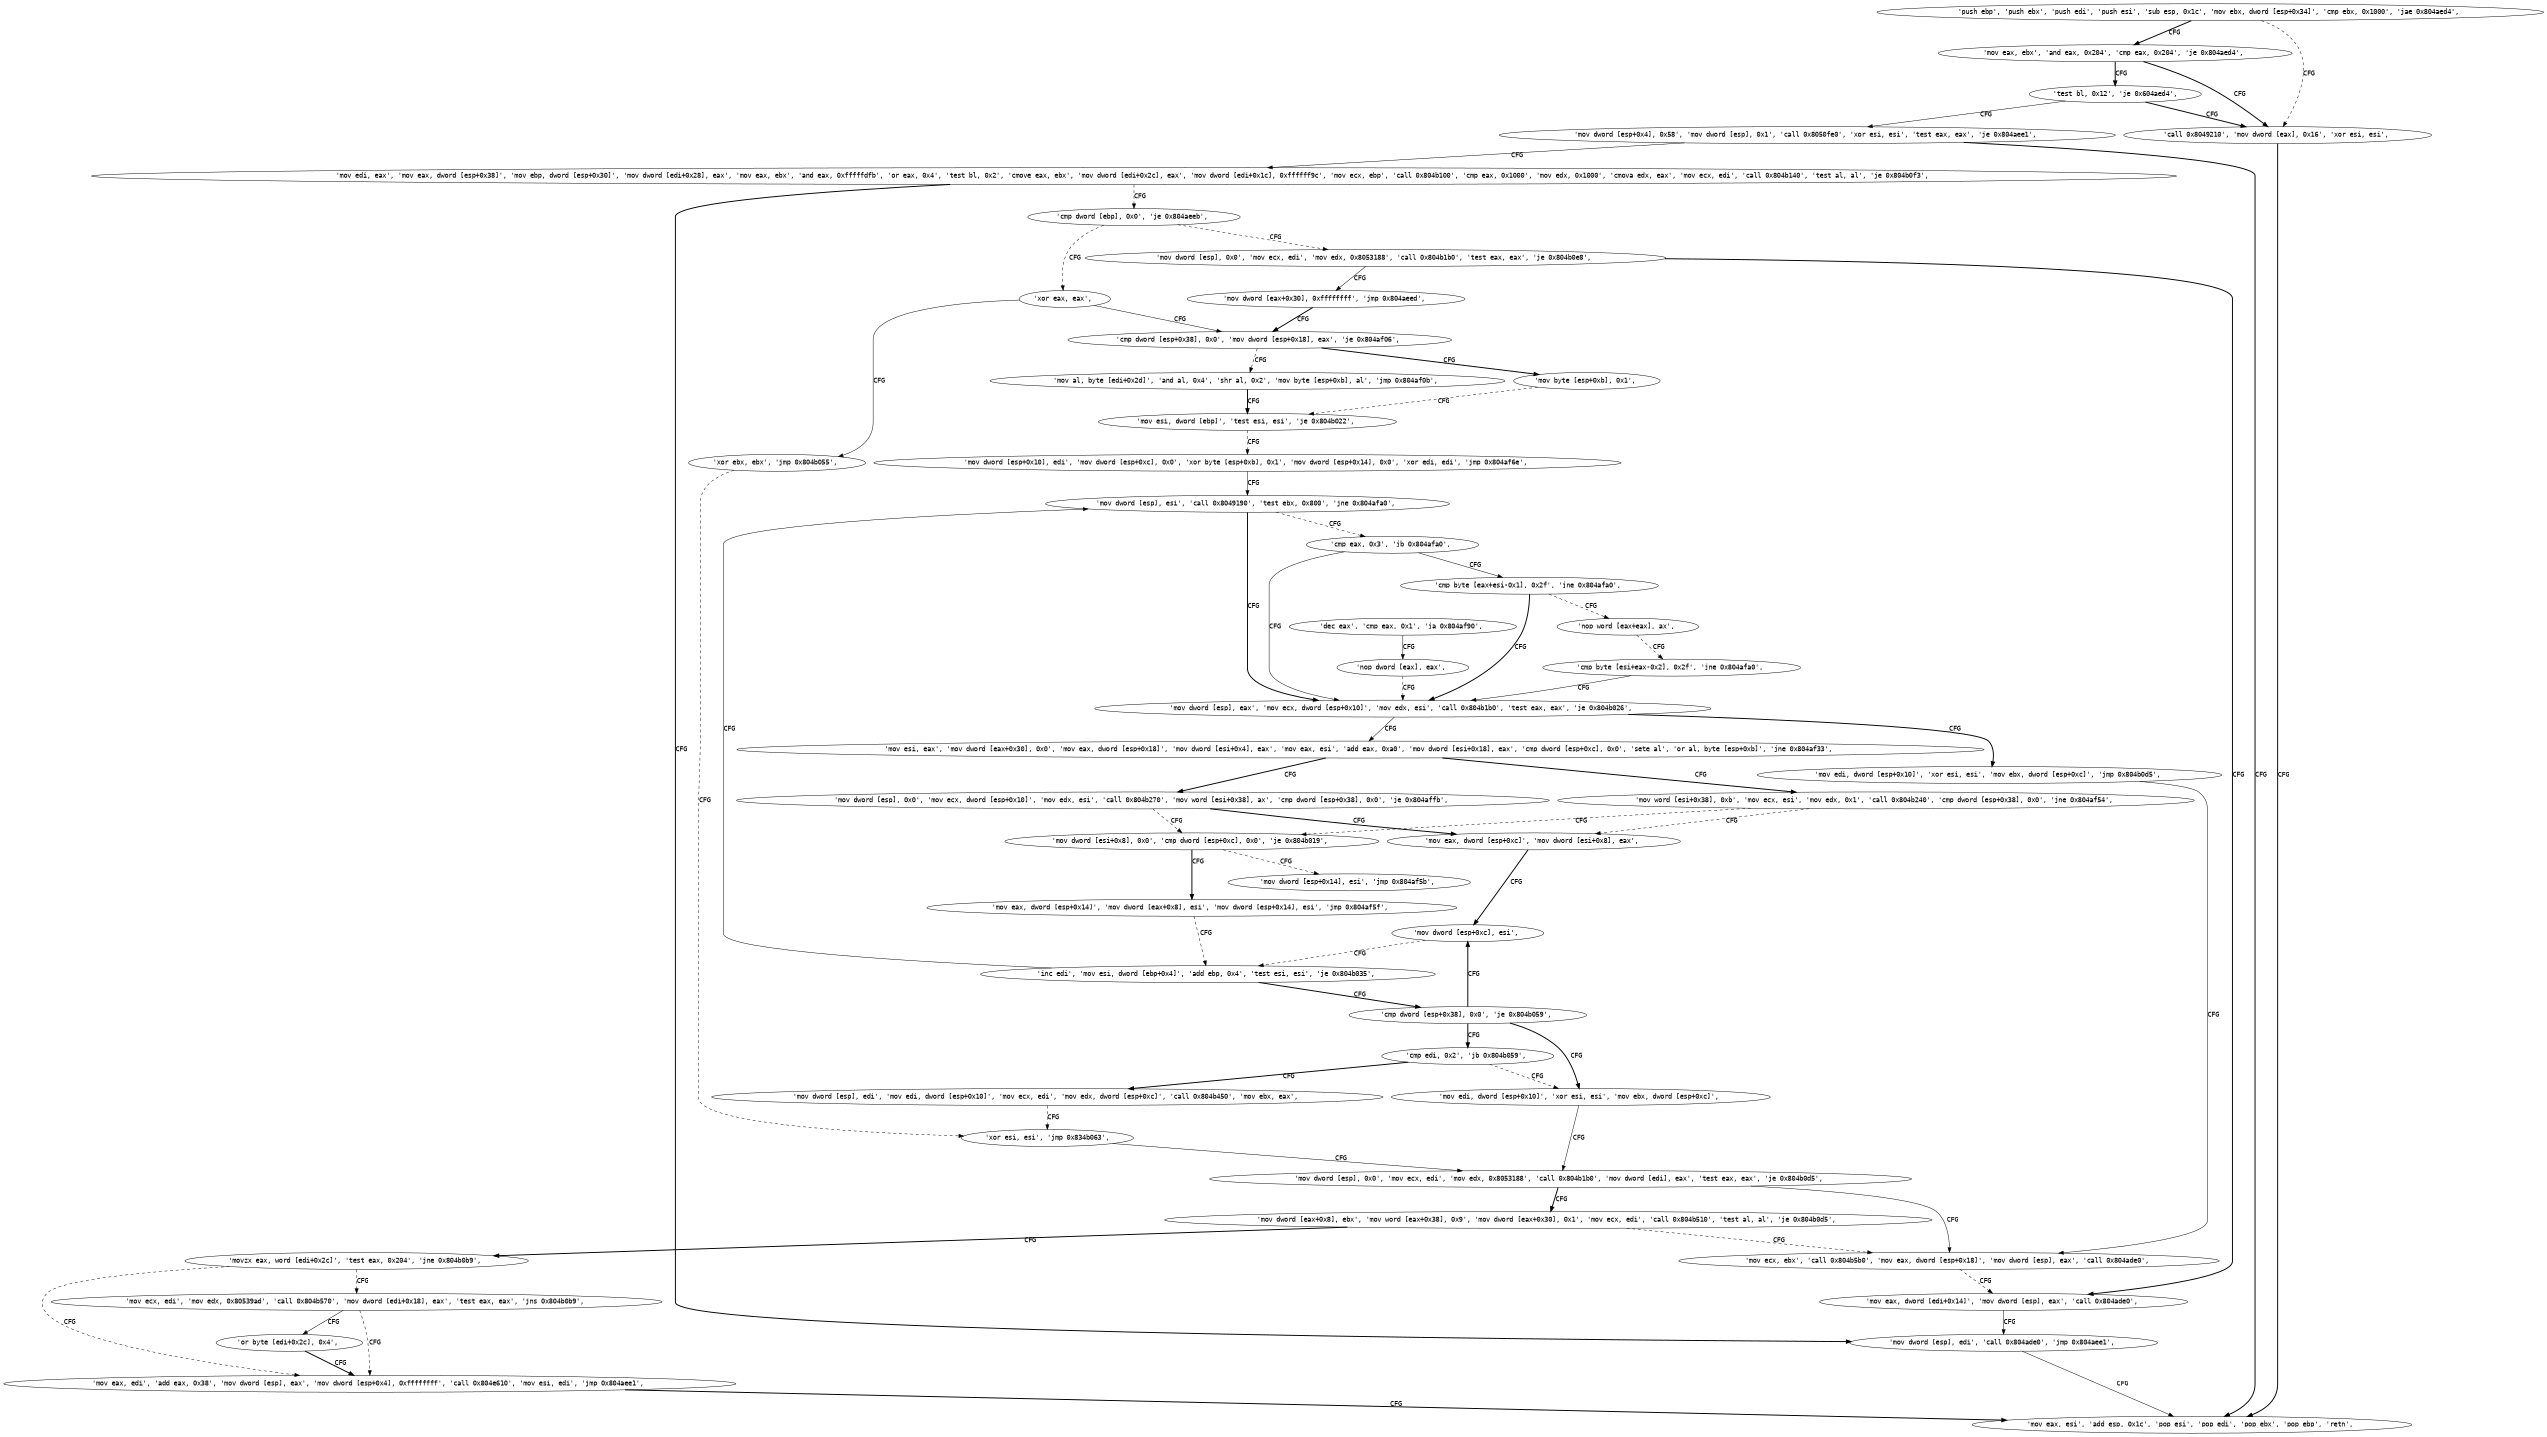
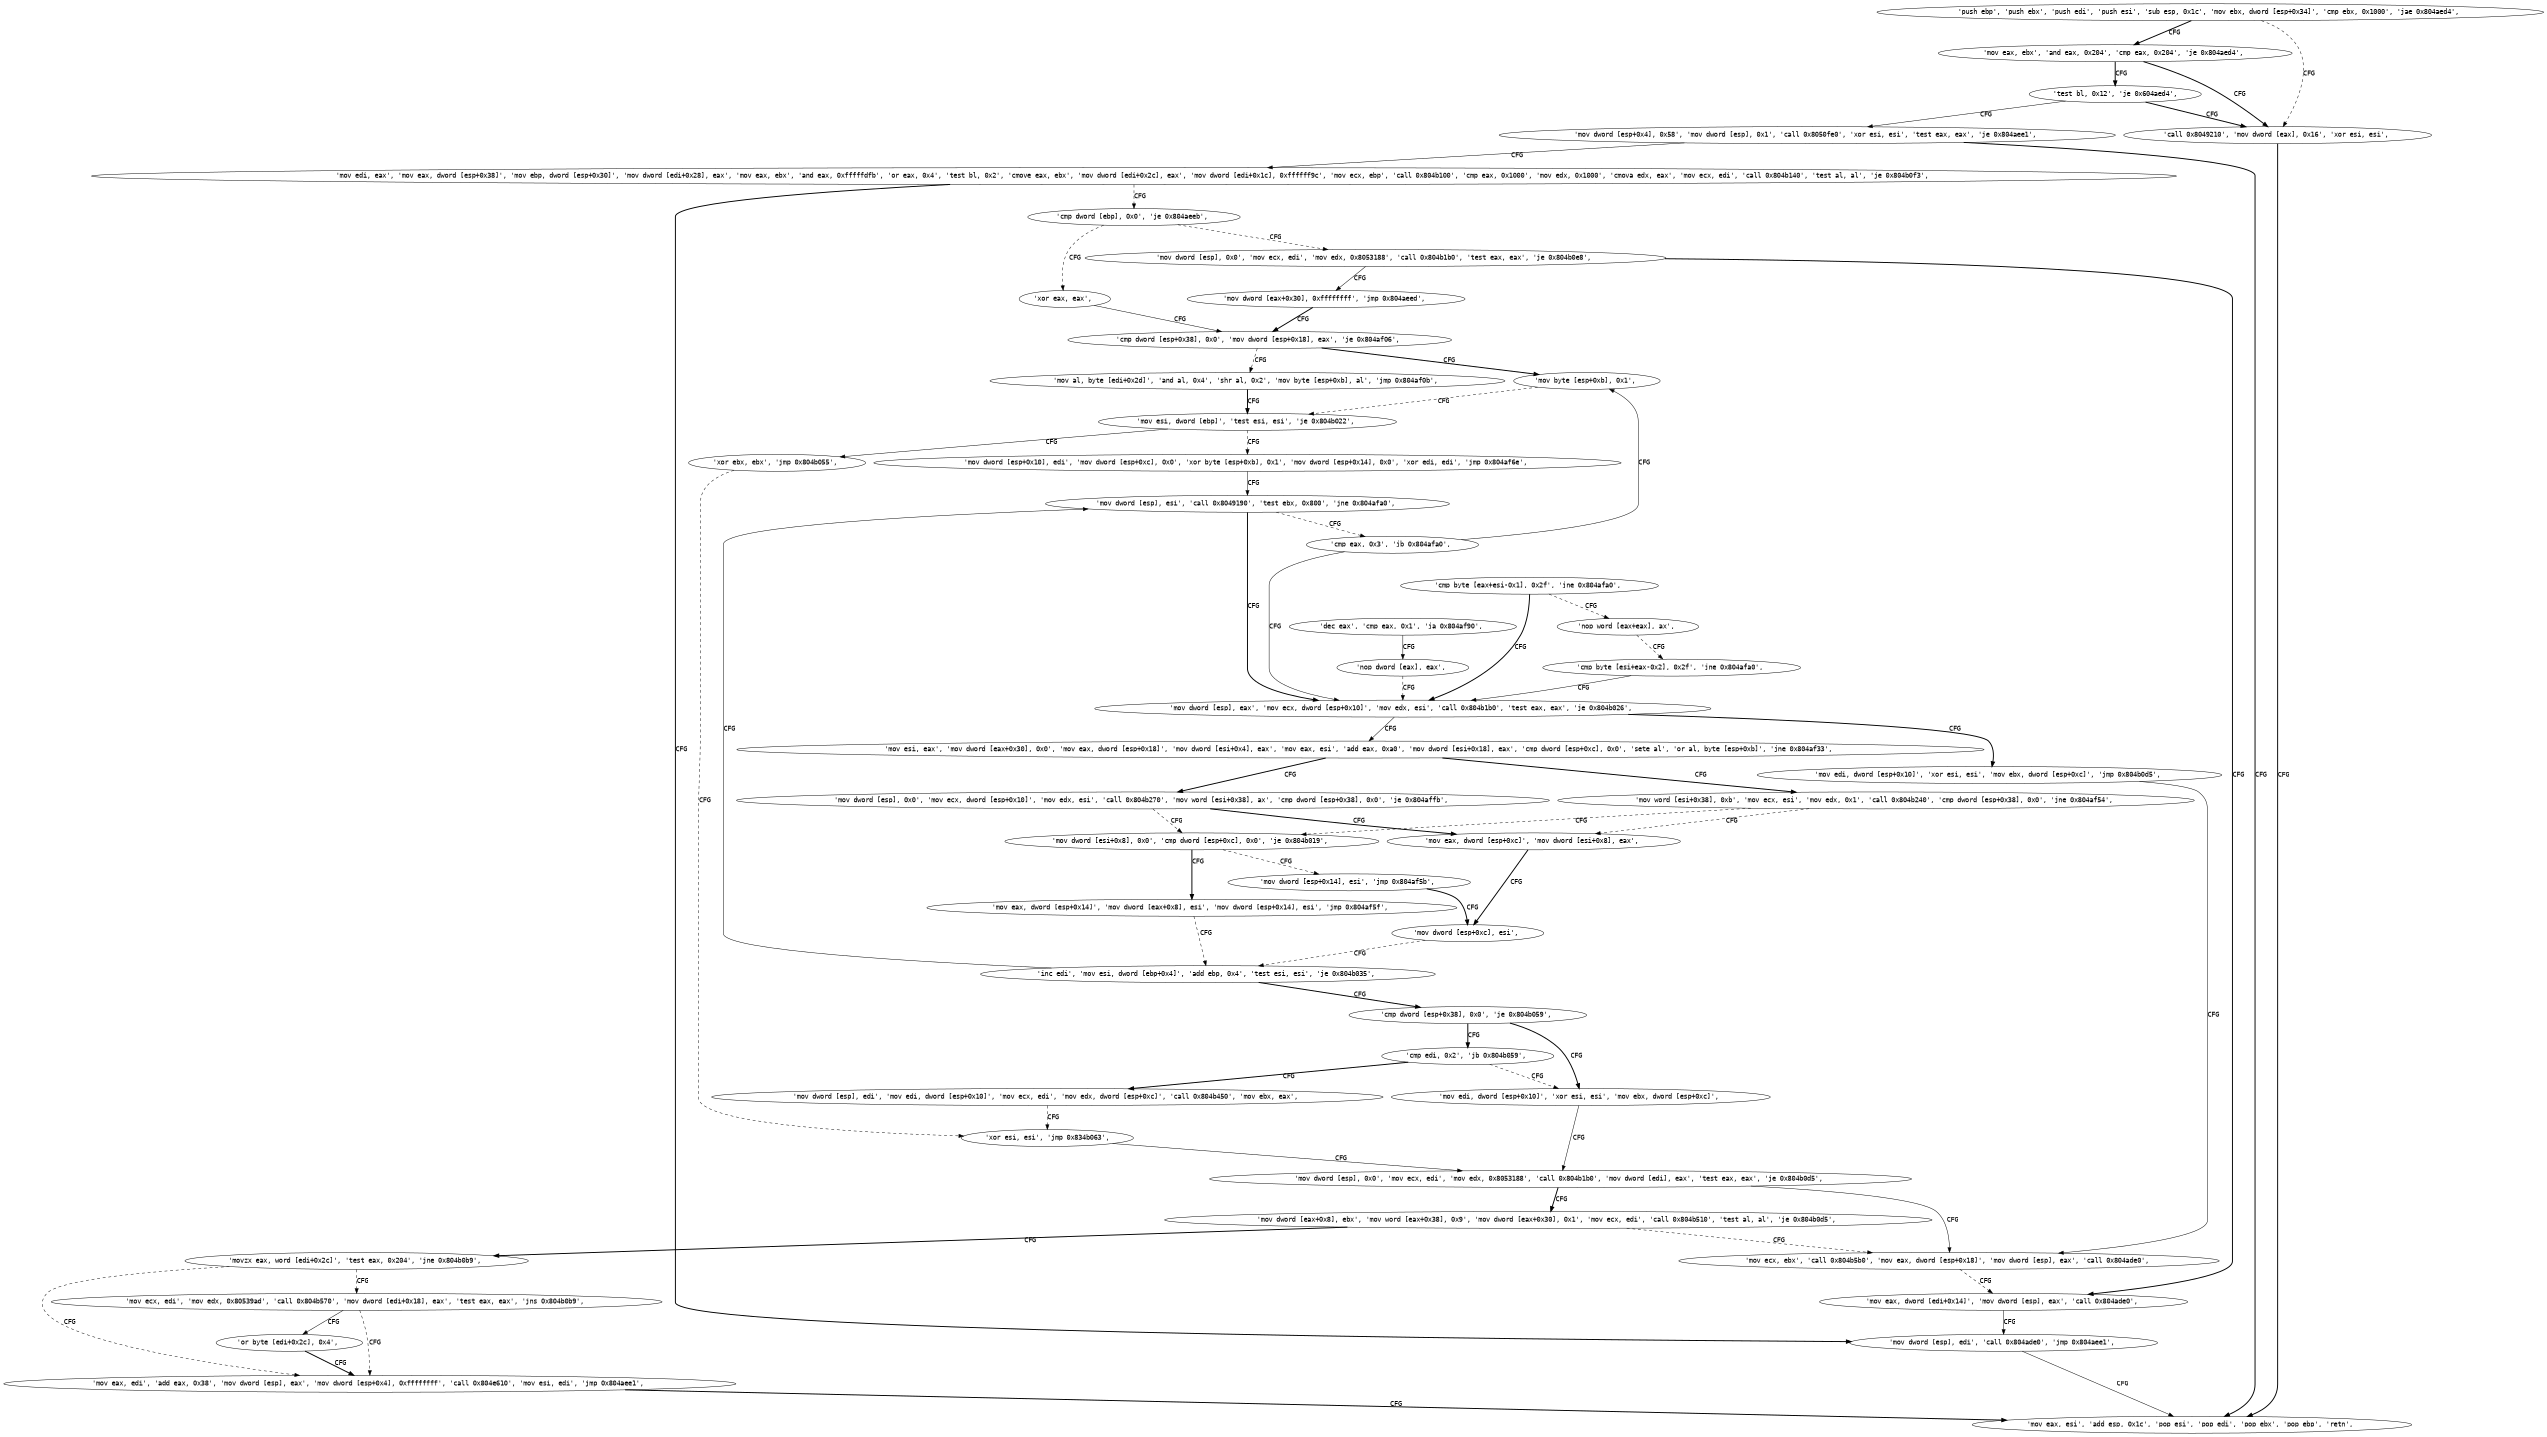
(879, 328) -> (1006, 443)
(1458, 564) -> (1613, 519)
(1468, 977) -> (1453, 897)
